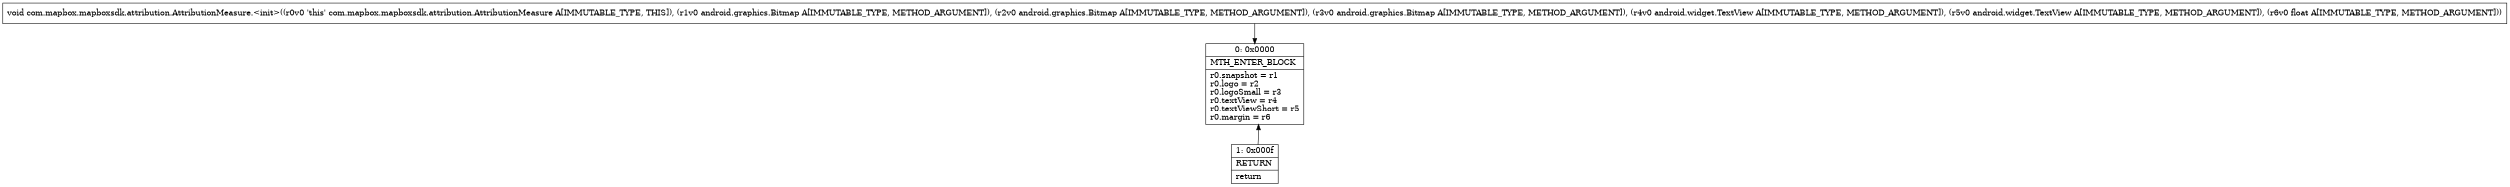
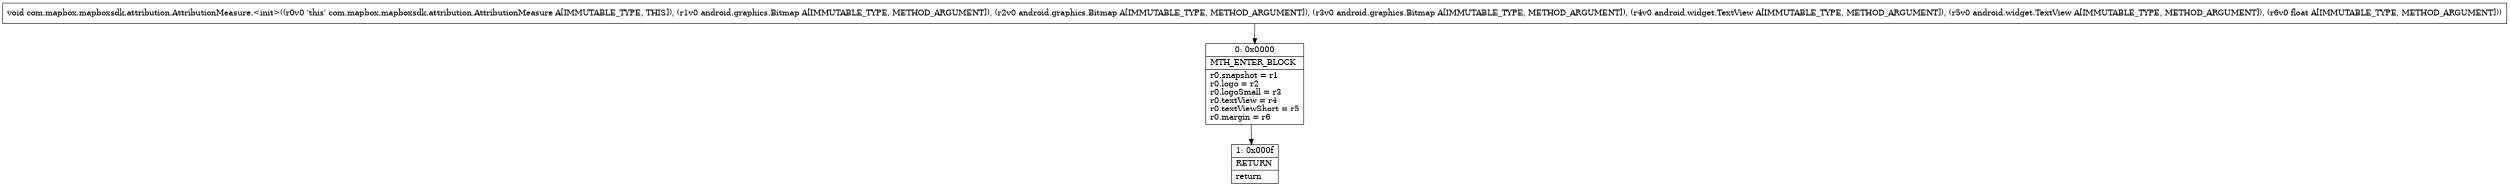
(1258, 137) -> (1251, 132)
